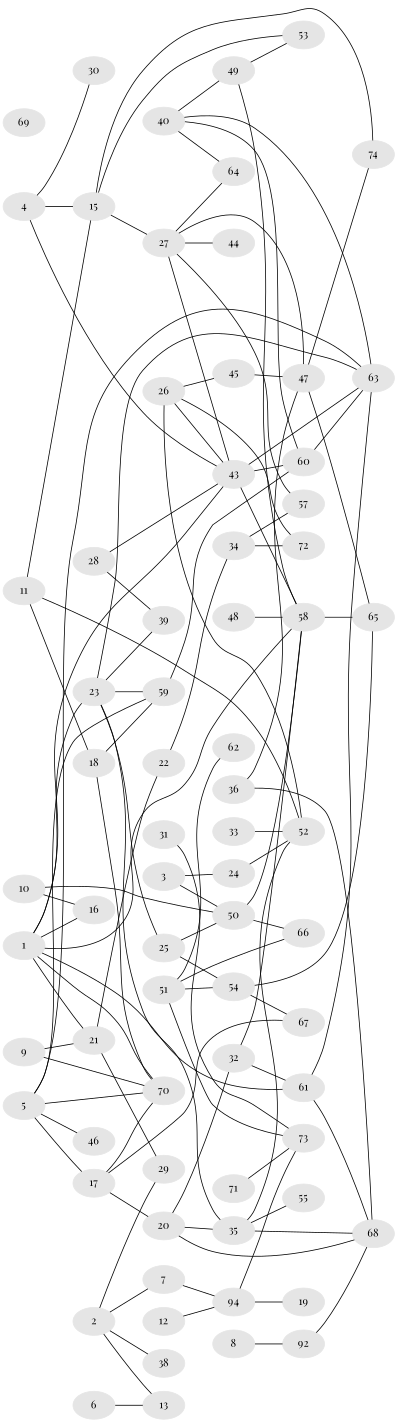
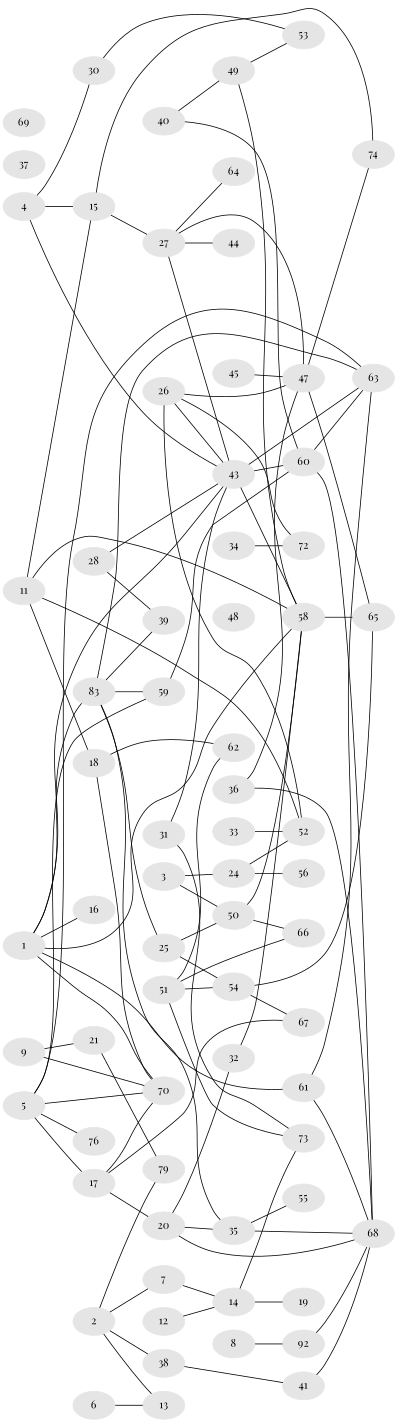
(162, 79) -> (188, 15)
(199, 146) -> none
none -> (24, 165)
(318, 202) -> none
(199, 382) -> (236, 396)
(304, 504) -> none
(269, 617) -> (157, 551)
none -> (199, 655)
(94, 692) -> (94, 692)
(129, 727) -> (161, 740)
(164, 763) -> none
none -> (360, 863)
none -> (304, 873)
(24, 889) -> none
(62, 1001) -> none
(269, 1031) -> none
(269, 1073) -> none
(94, 1141) -> (94, 1141)
(164, 1169) -> (164, 1169)
(234, 1189) -> none
(234, 1302) -> (234, 1302)
none -> (304, 1386)
